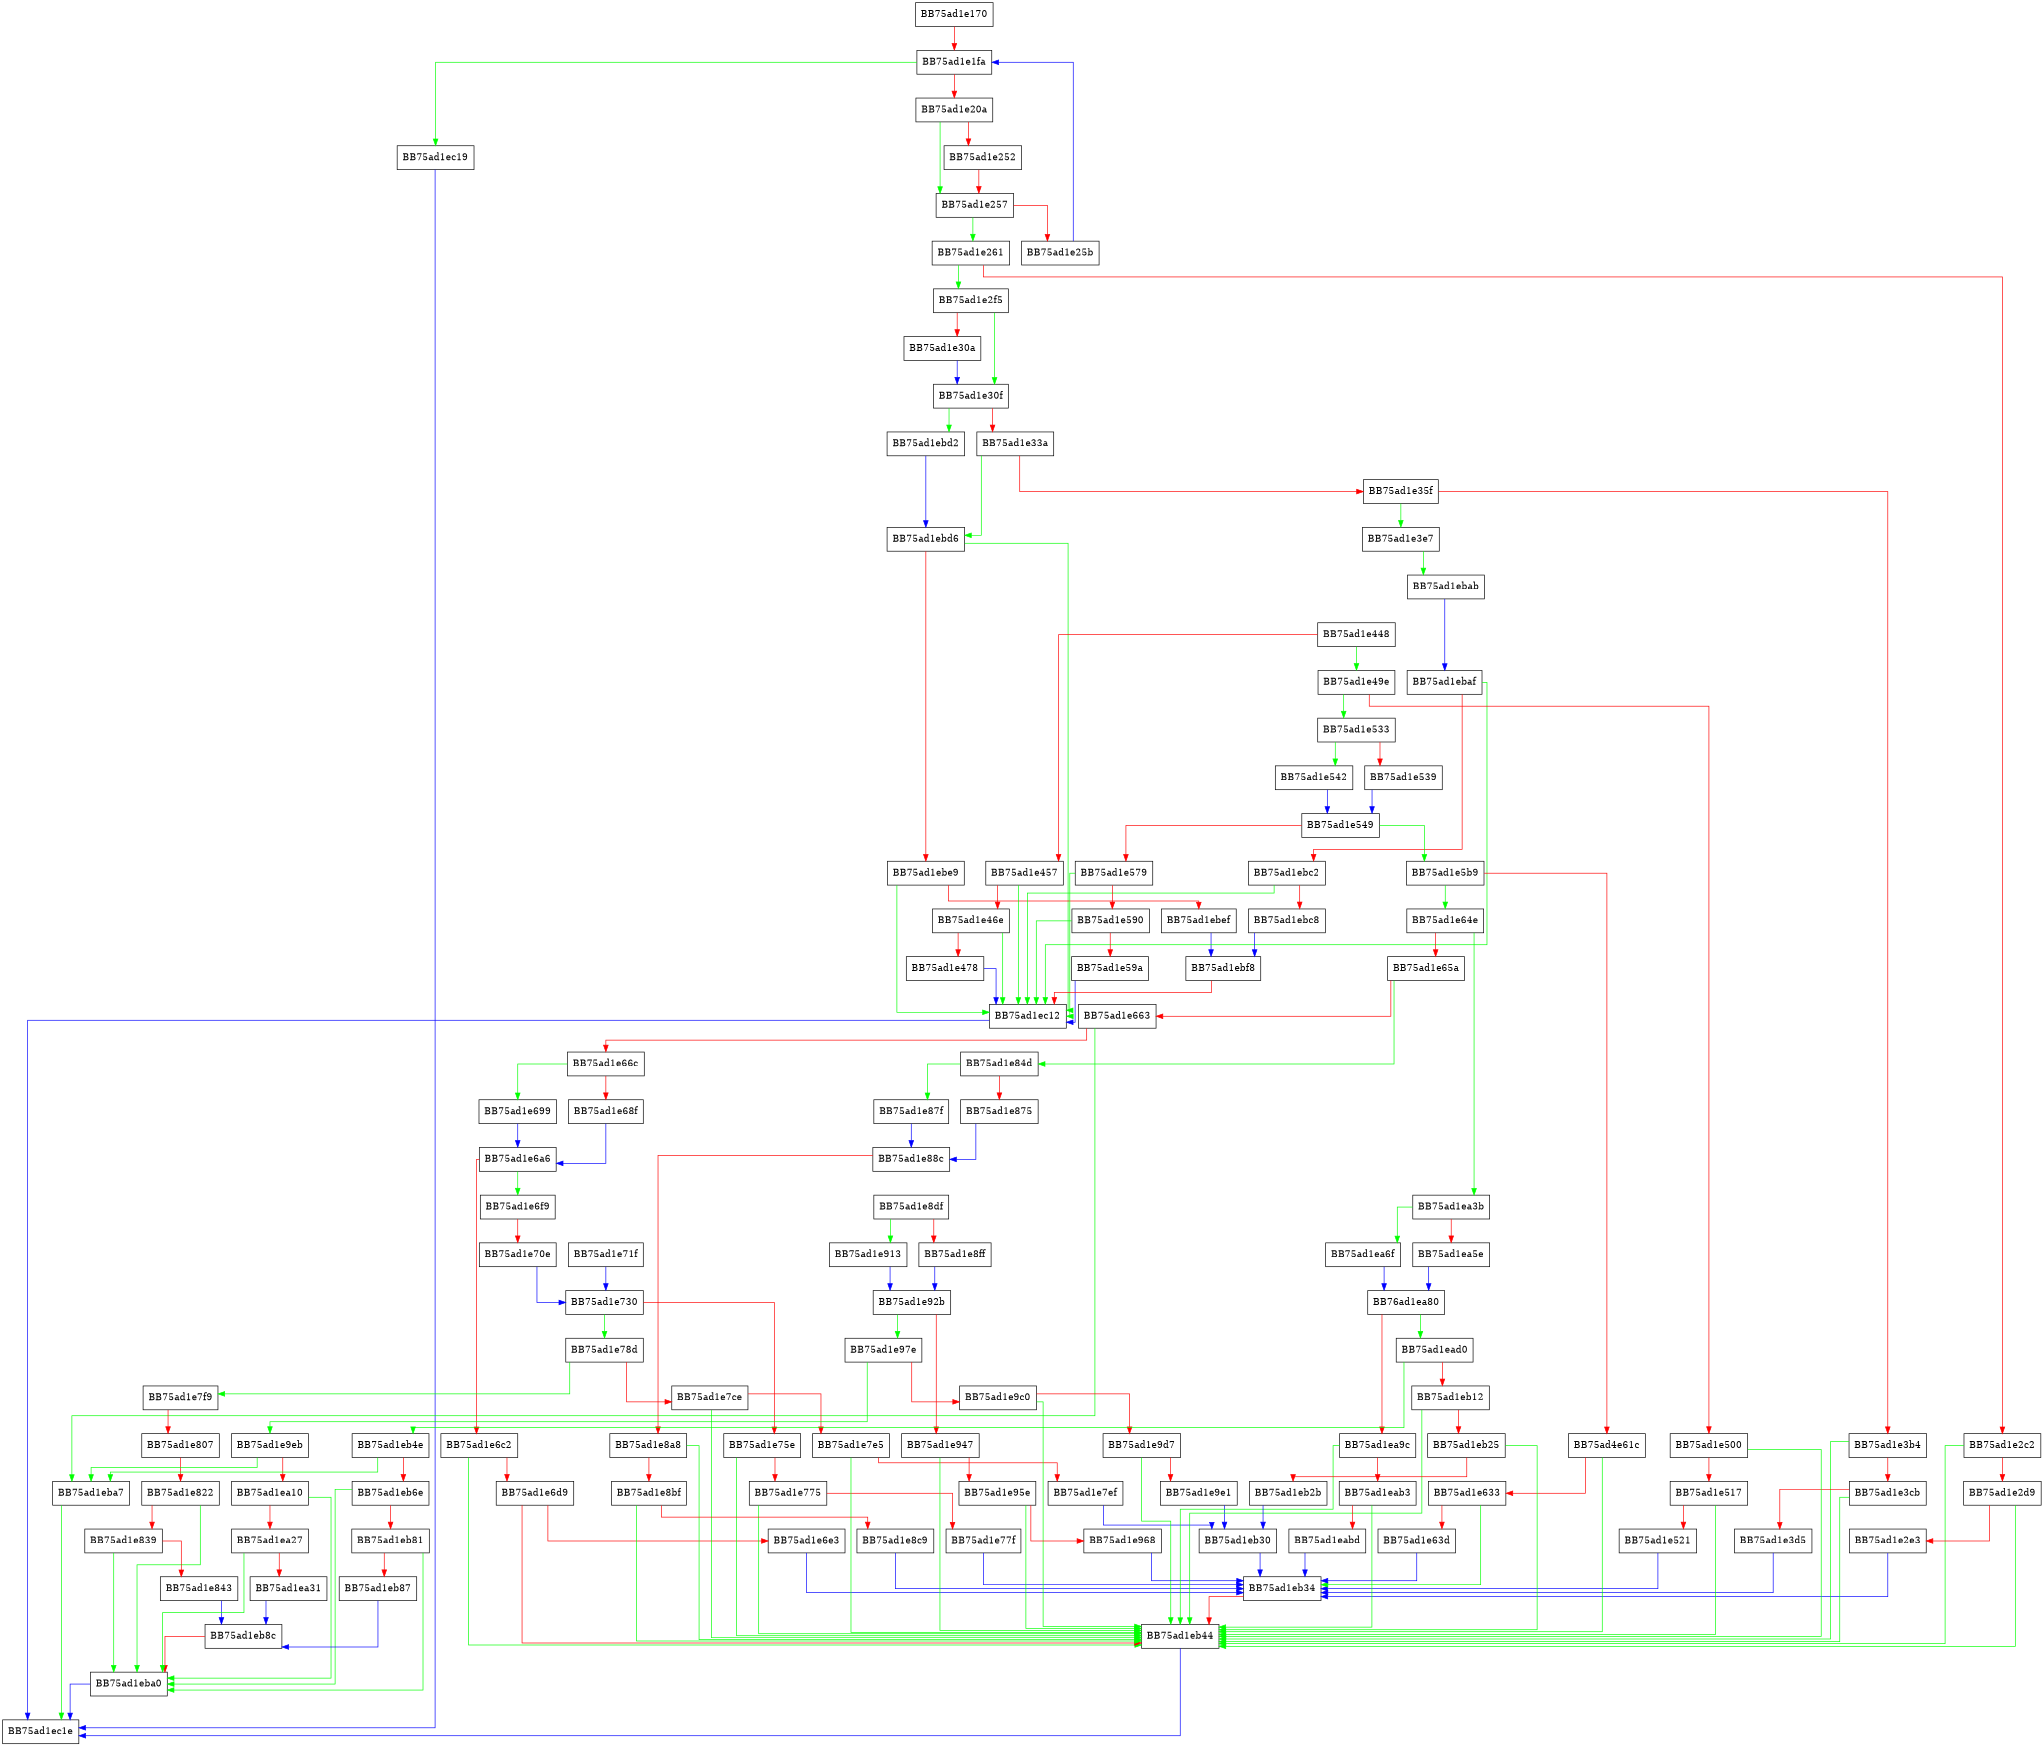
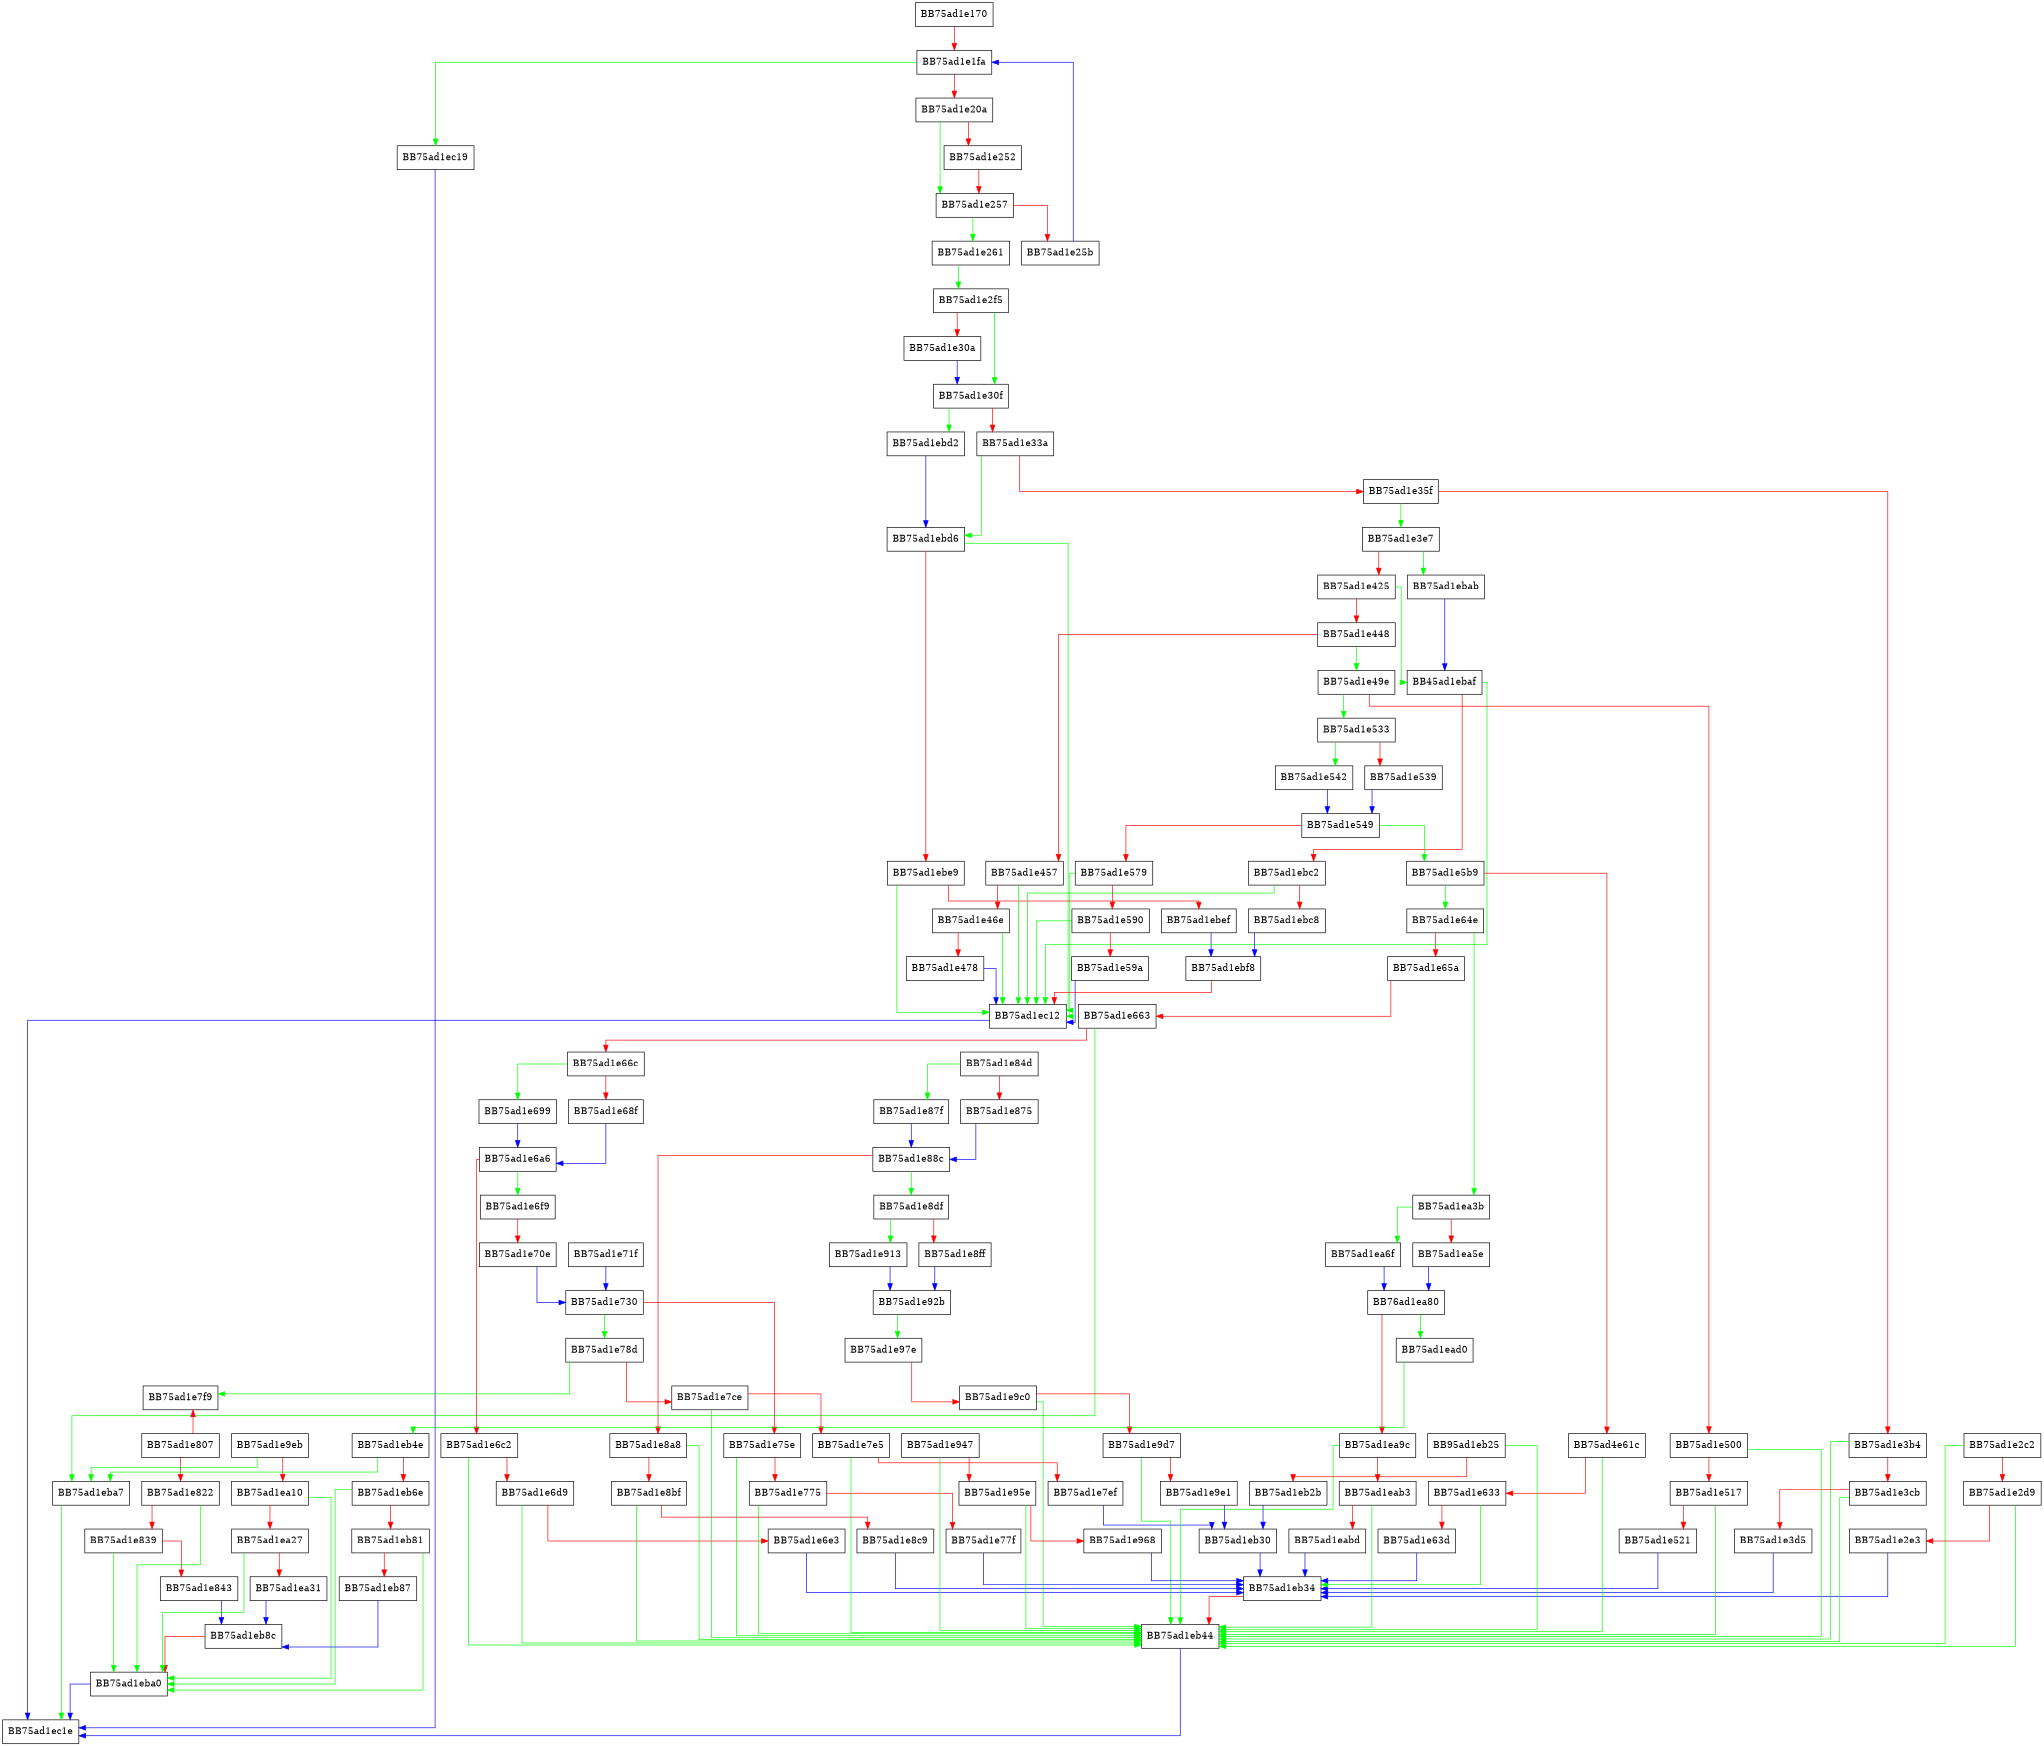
(2002, 337) -> none
none -> (1356, 587)
(1445, 682) -> (1445, 682)
(1261, 1064) -> none
none -> (911, 1180)
(936, 1371) -> none
(1451, 1398) -> none
(168, 1420) -> (193, 1425)
(596, 1422) -> none
(1466, 1446) -> (1466, 1446)
(759, 1643) -> (759, 1643)
